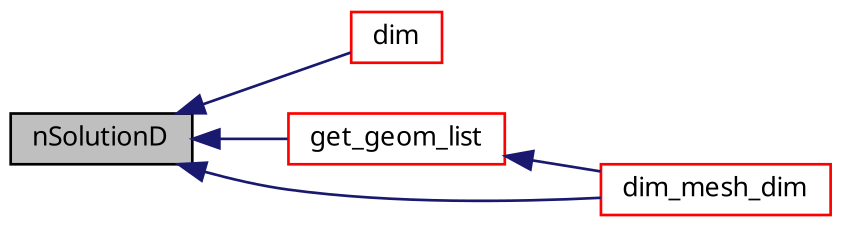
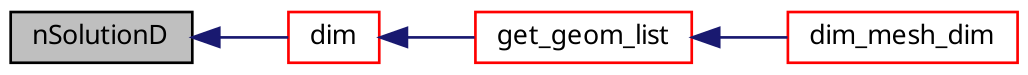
(254, 139) -> (441, 37)
(402, 199) -> none
